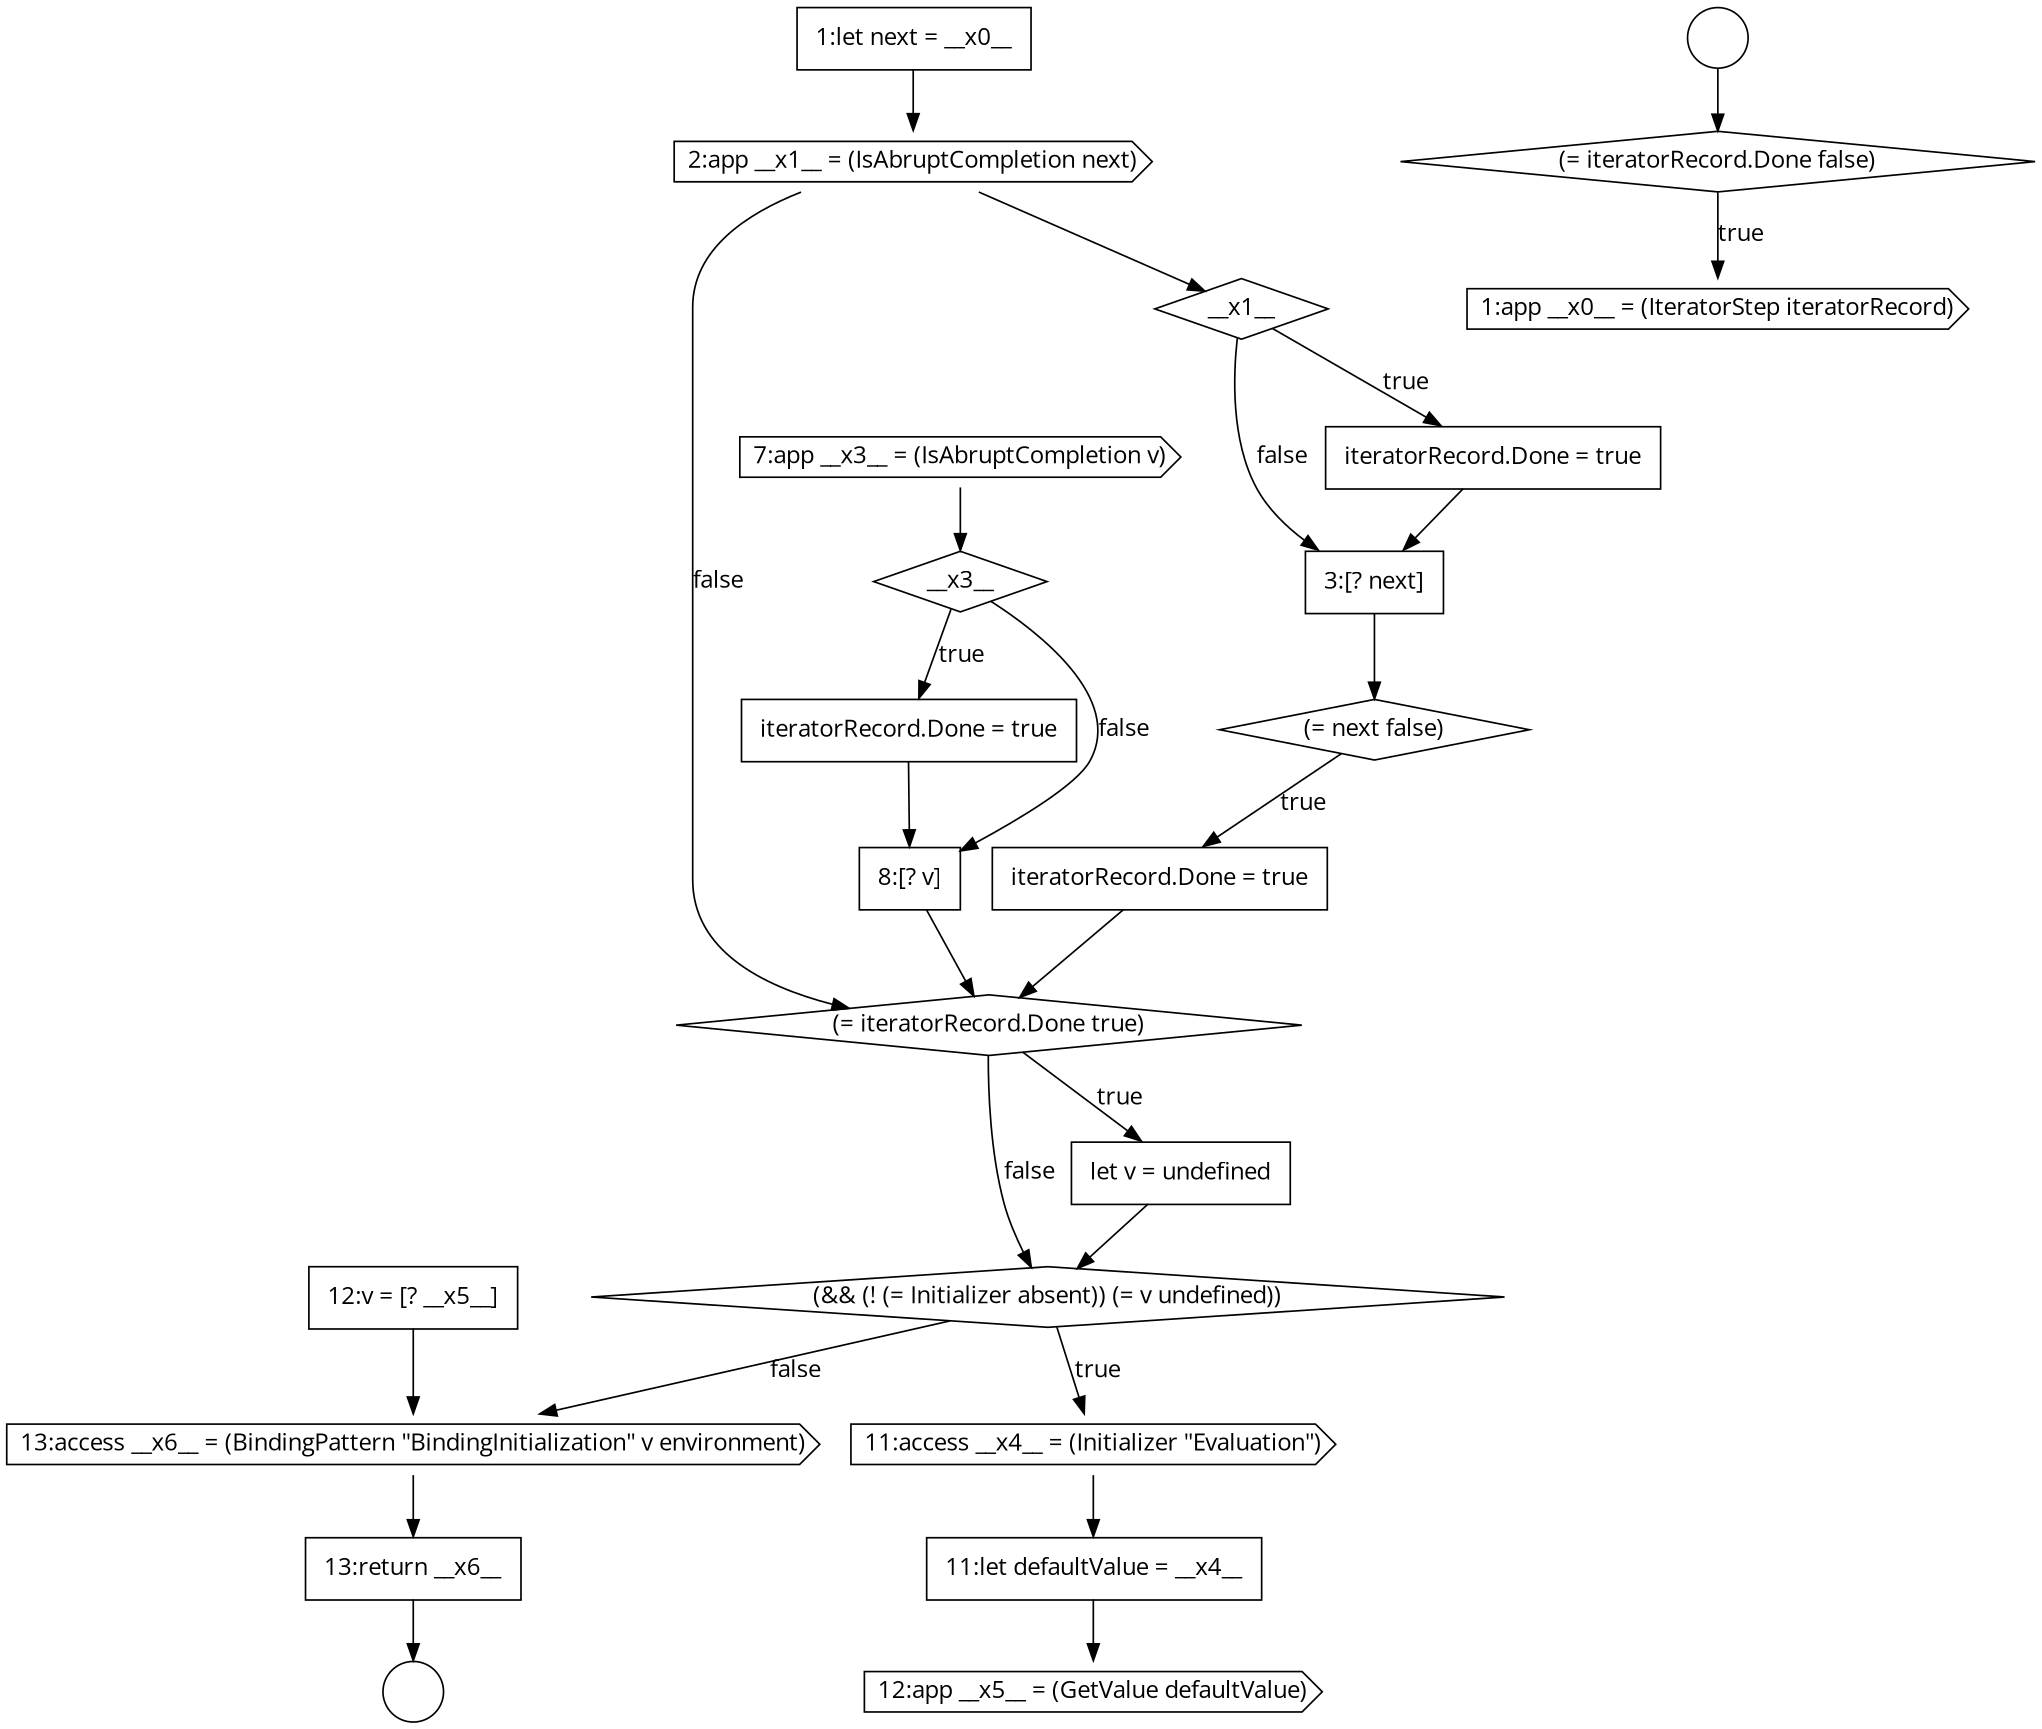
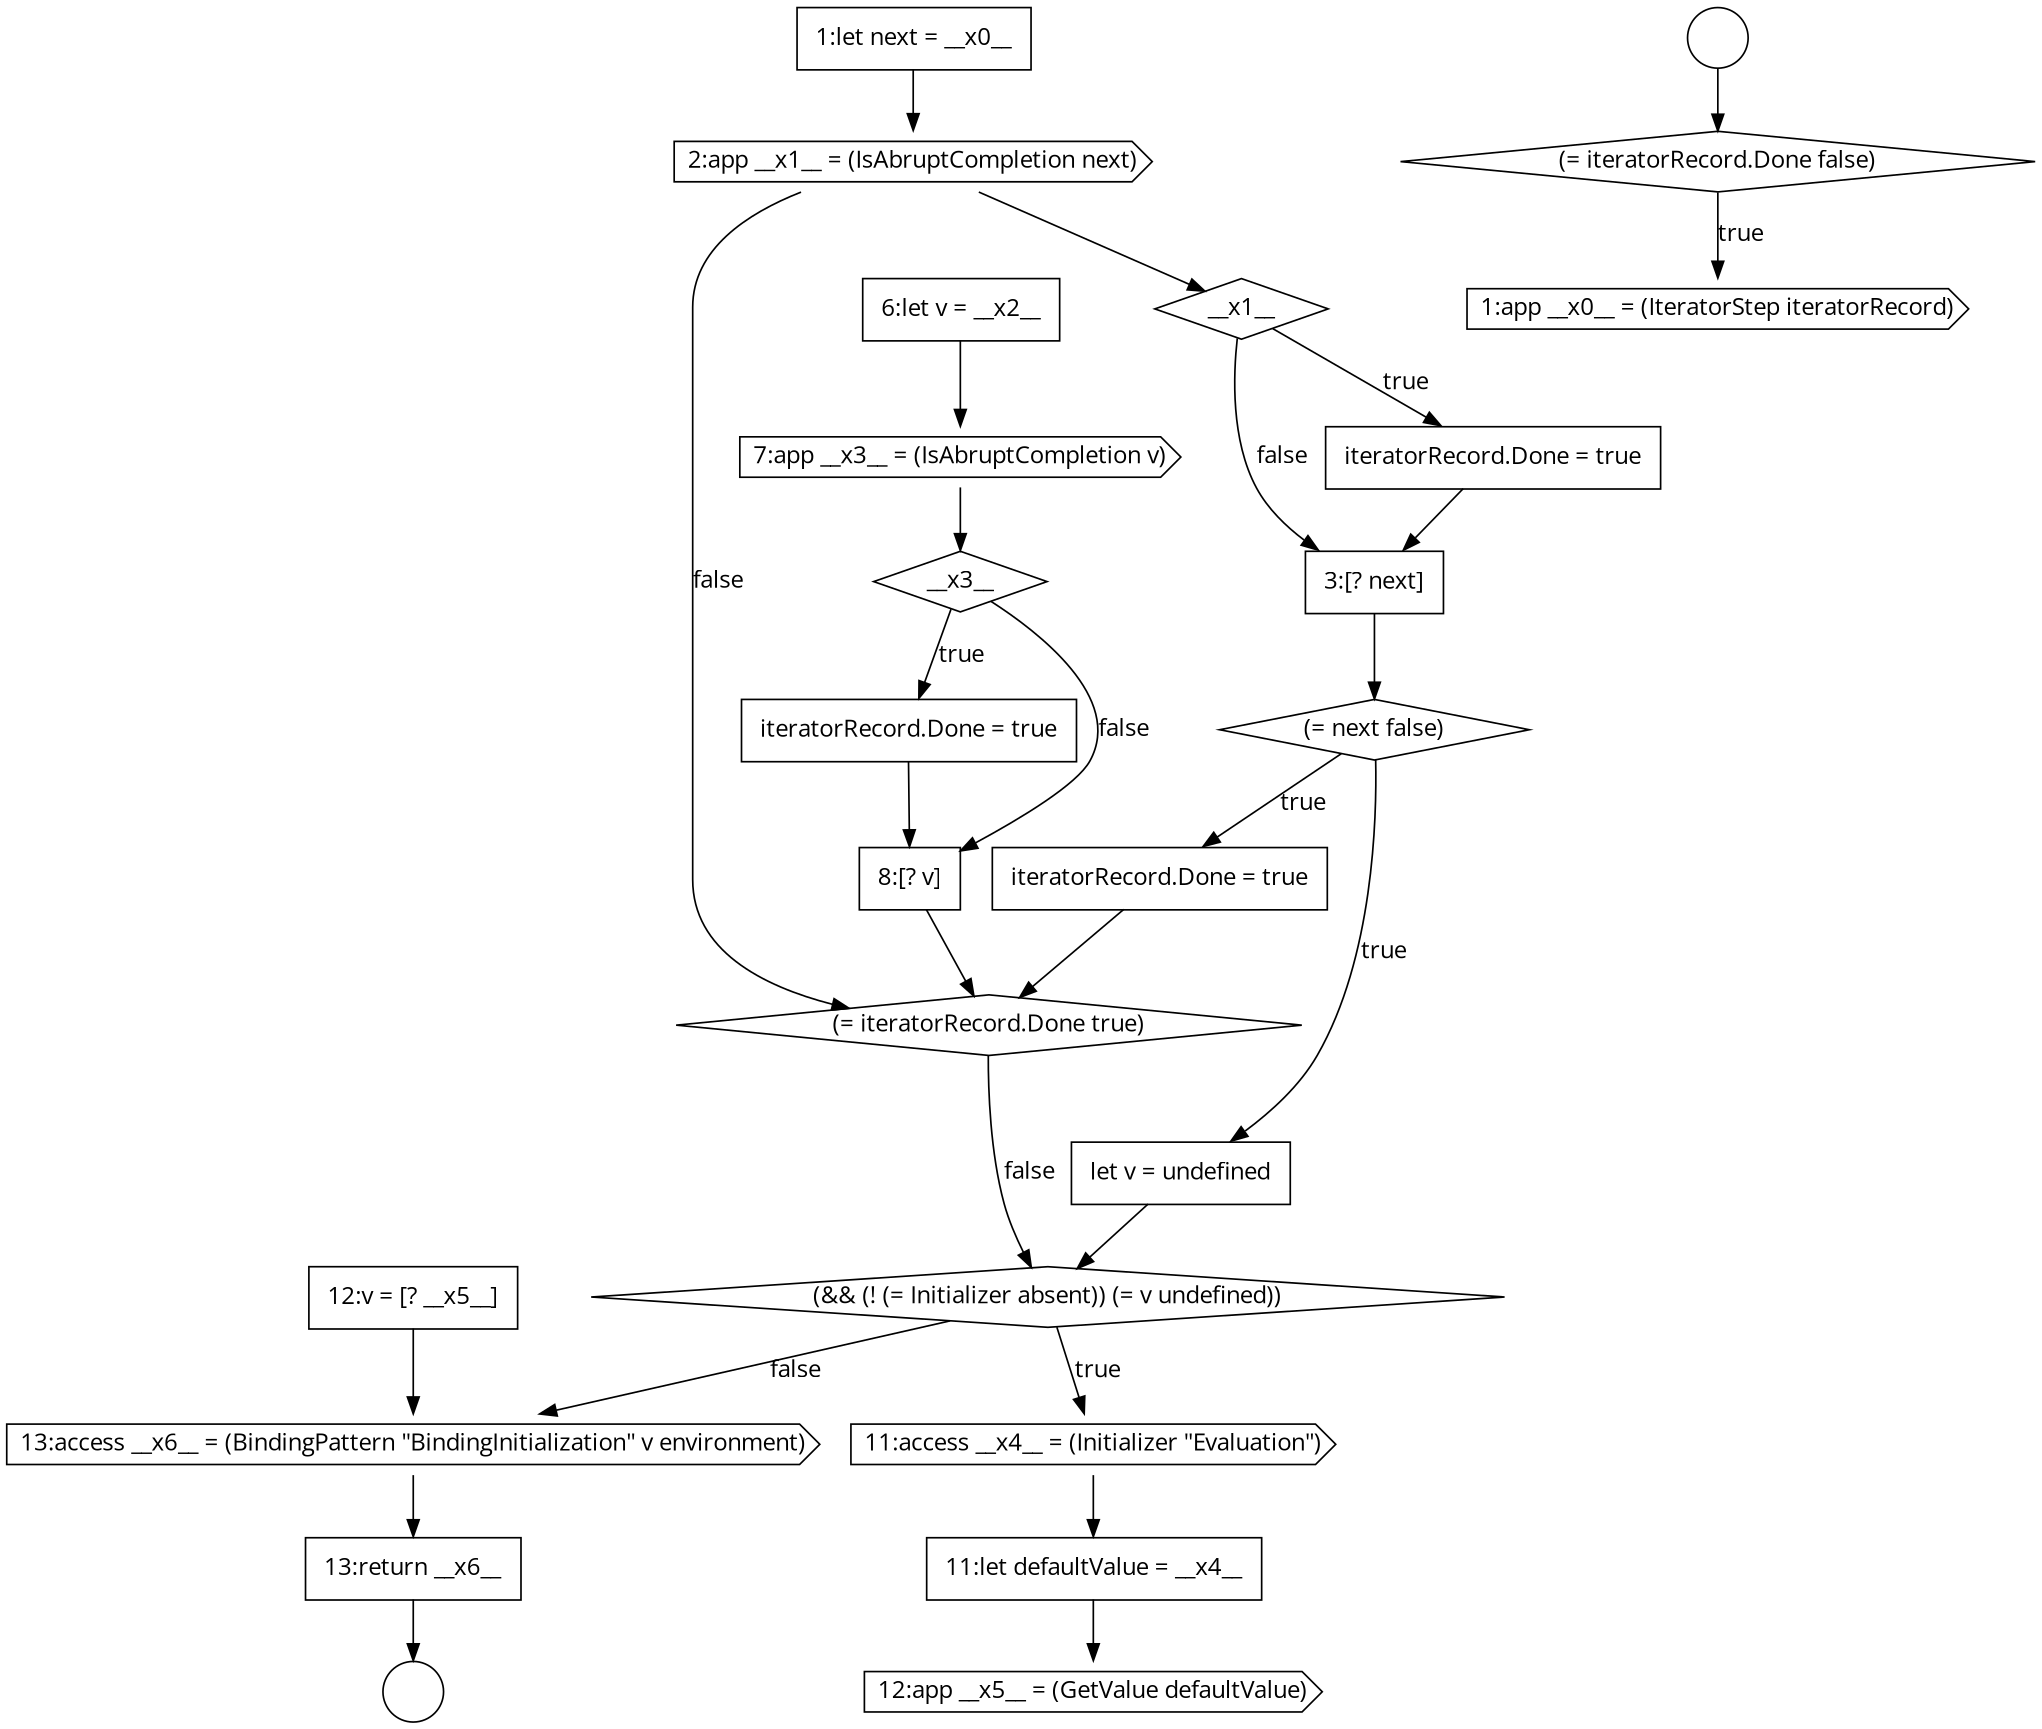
none -> (960, 309)
(1075, 1092) -> (1354, 963)
